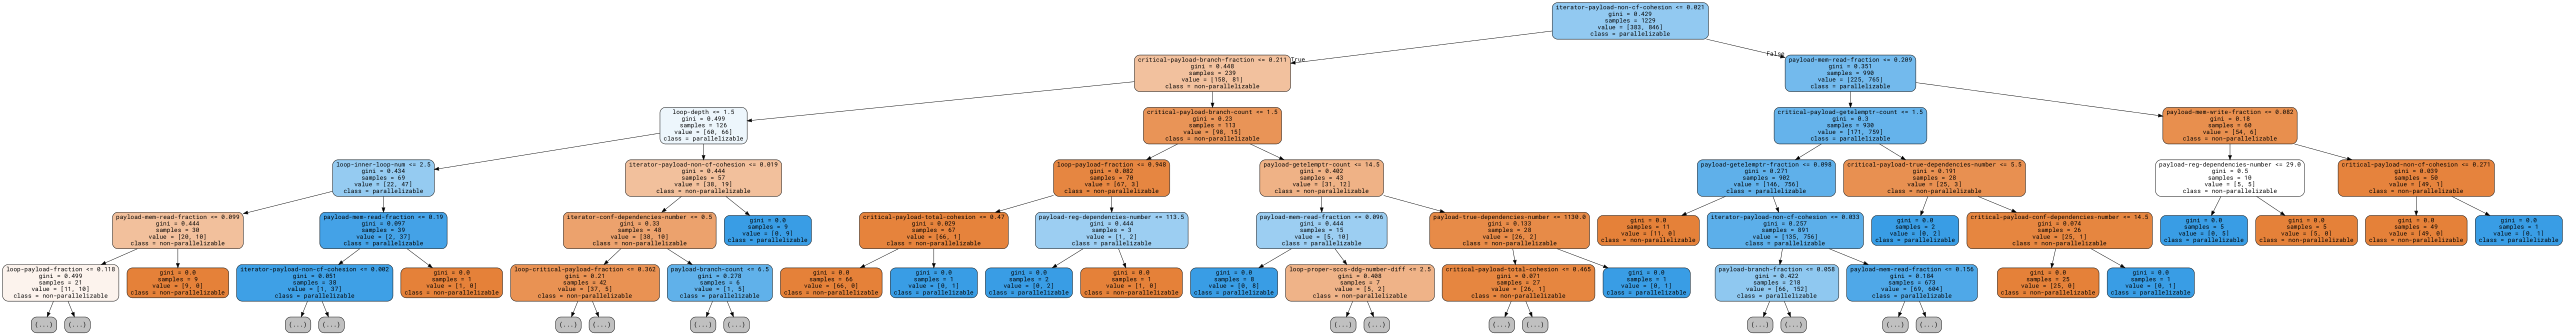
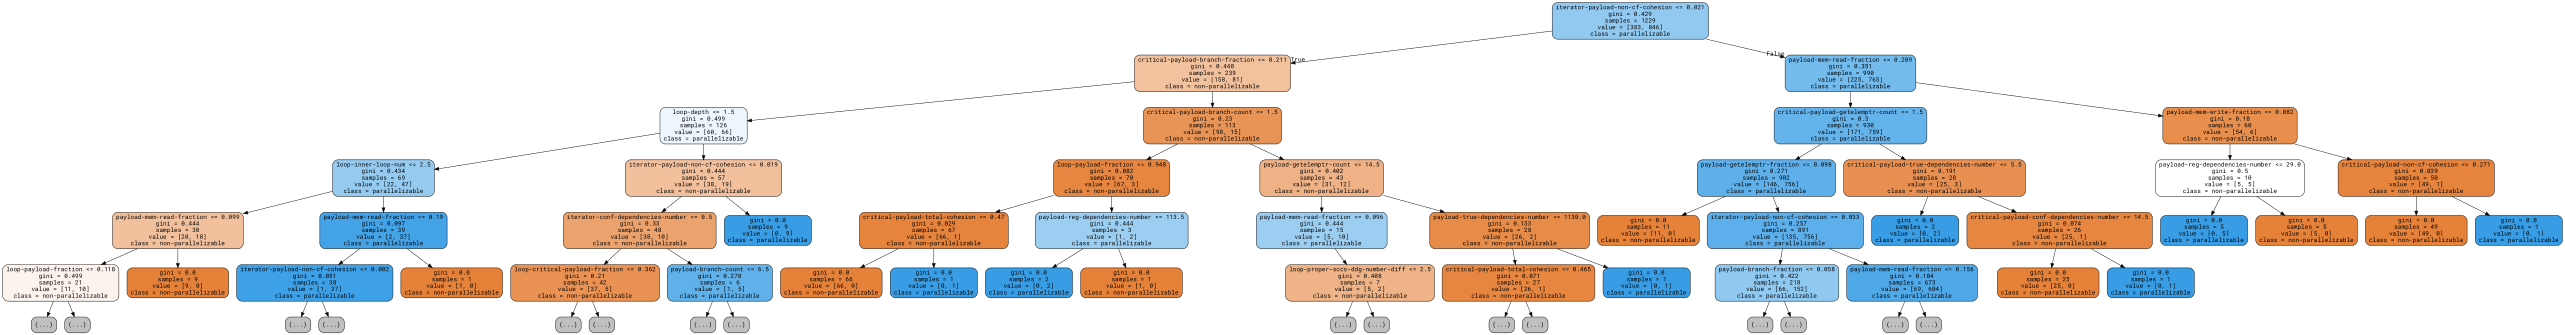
(1234, 283) -> none
